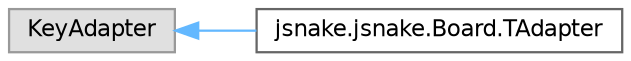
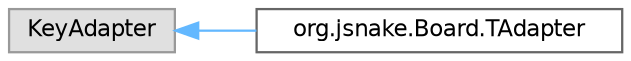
(439, 31) -> (439, 31)
